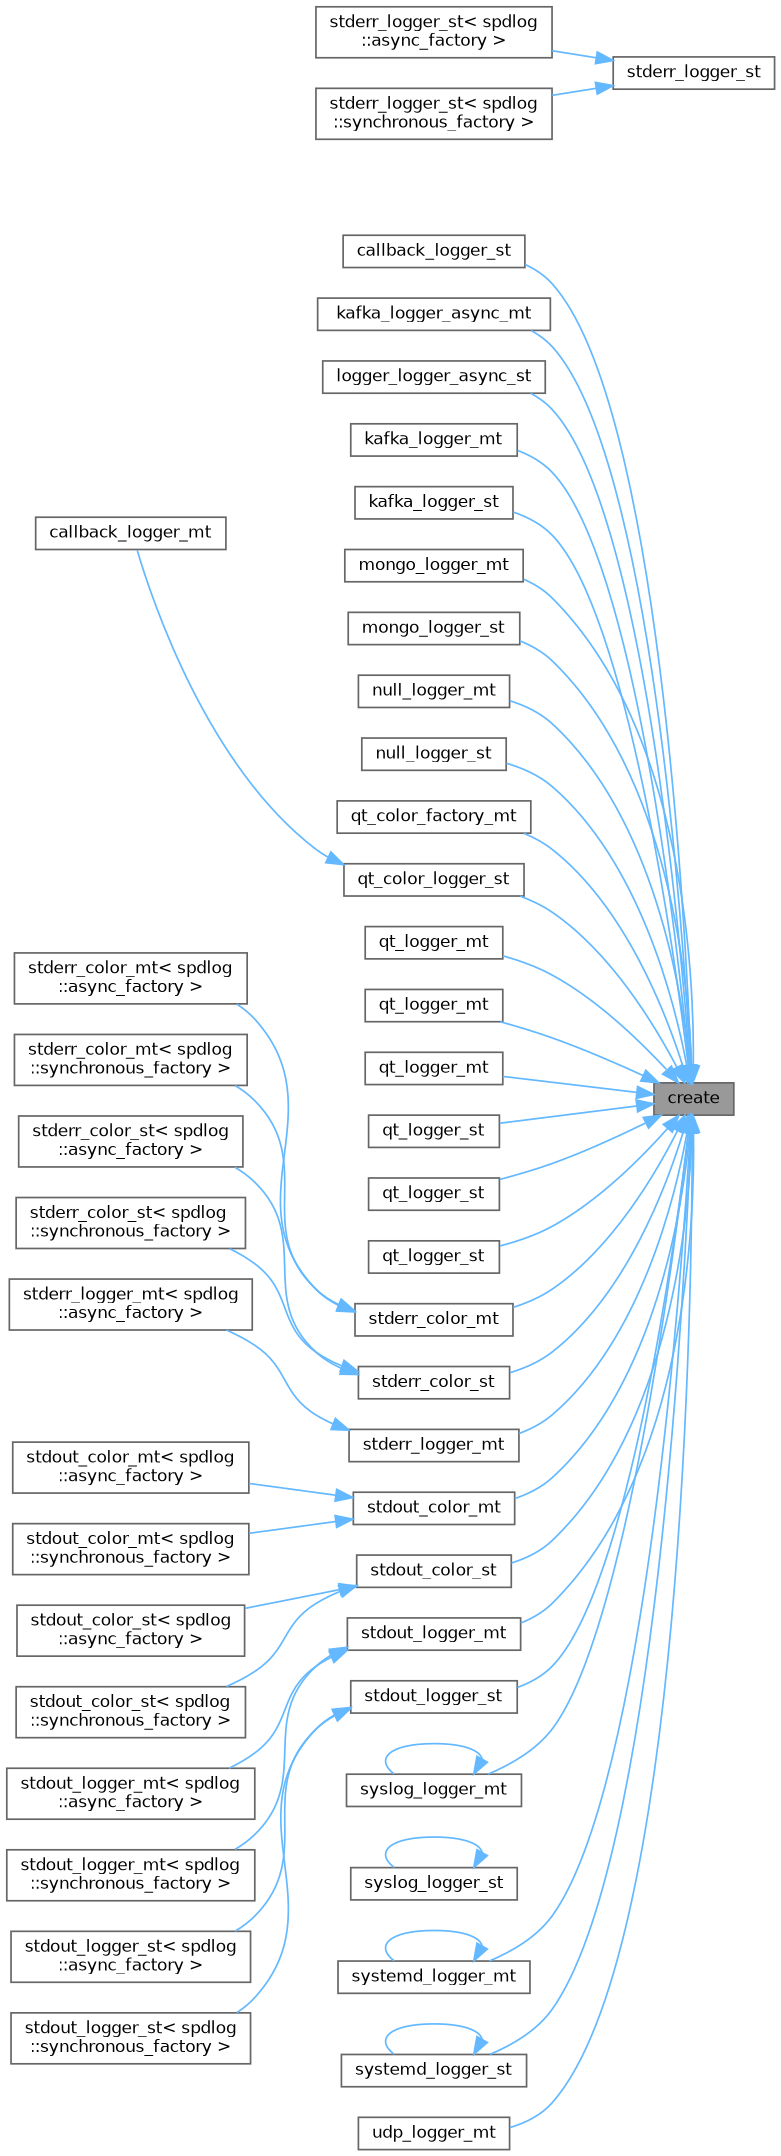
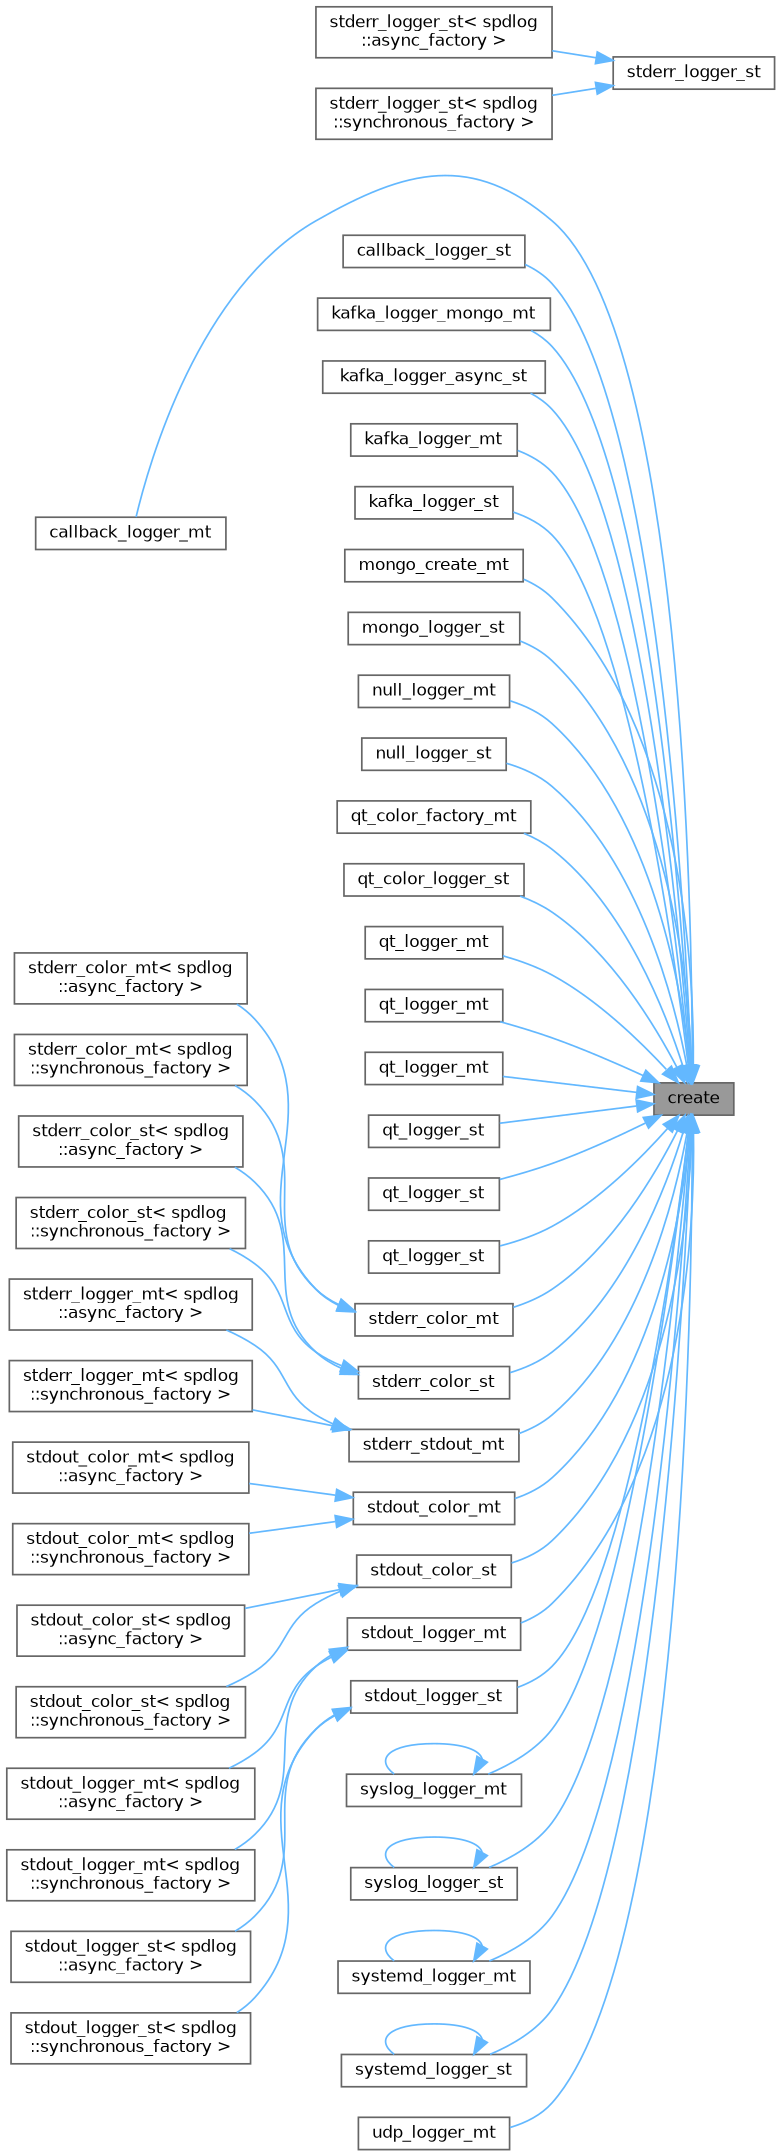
(434, 314) -> (434, 314)
(434, 377) -> (434, 377)
(434, 566) -> (434, 566)
(209, 719) -> (613, 332)
none -> (131, 1386)
(434, 1446) -> (434, 1446)
none -> (641, 1523)
